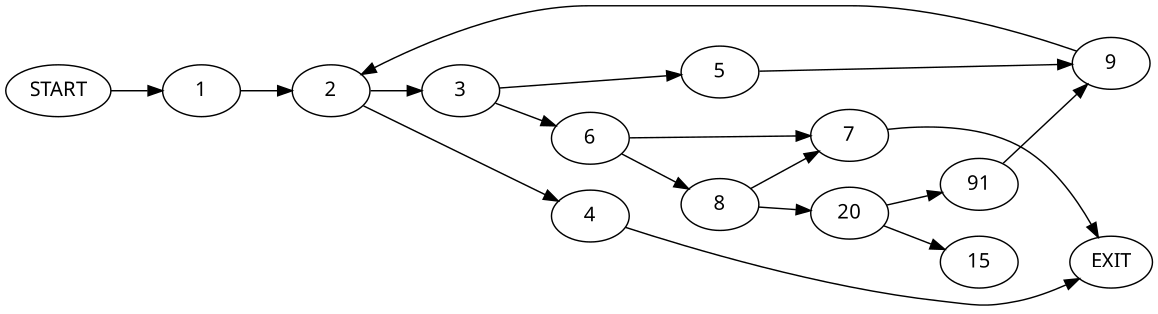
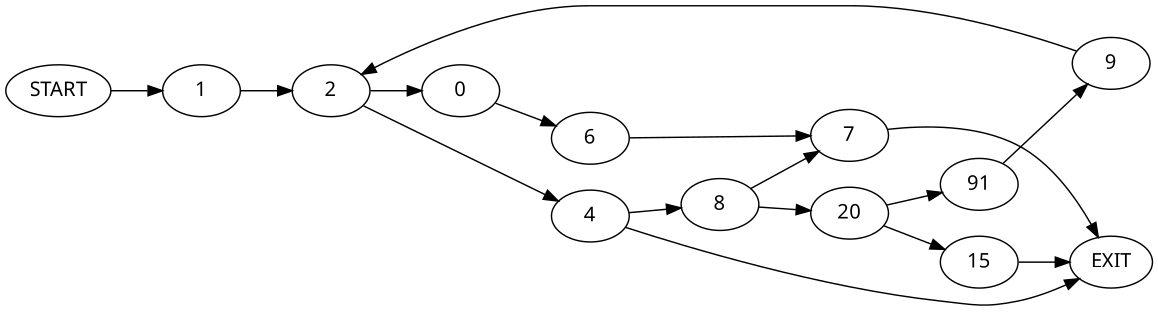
(720, 72) -> none
(461, 91) -> (461, 91)
(649, 168) -> (648, 211)
none -> (1037, 262)
